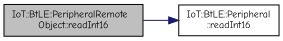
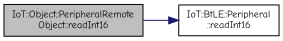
(73, 20) -> (73, 20)
